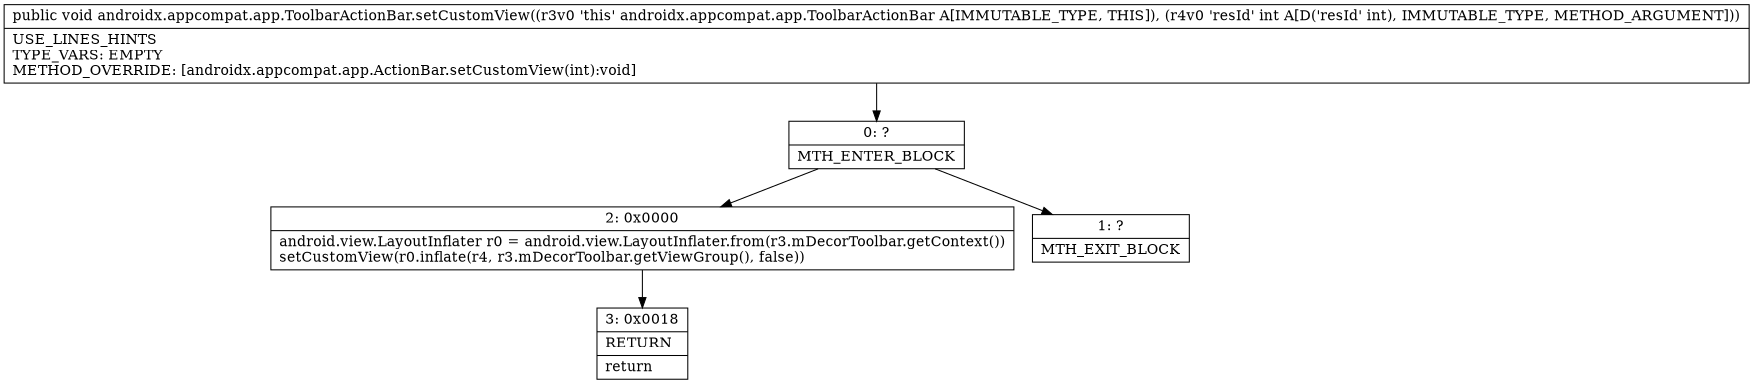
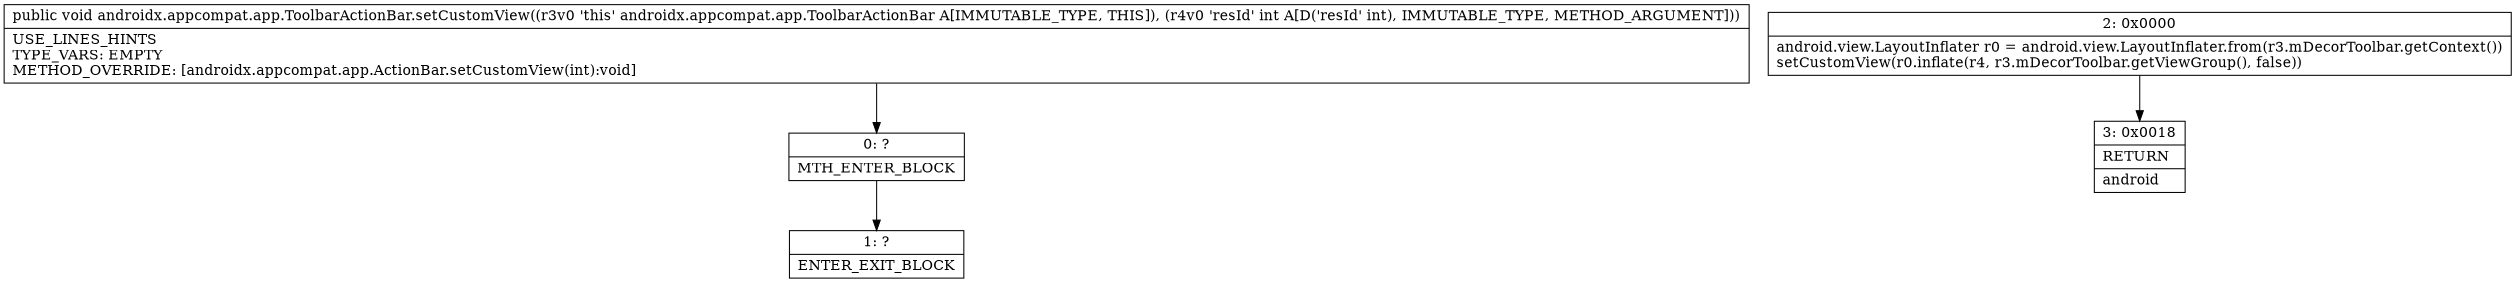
(774, 186) -> none
(1111, 250) -> (877, 266)
(629, 367) -> (2131, 180)
